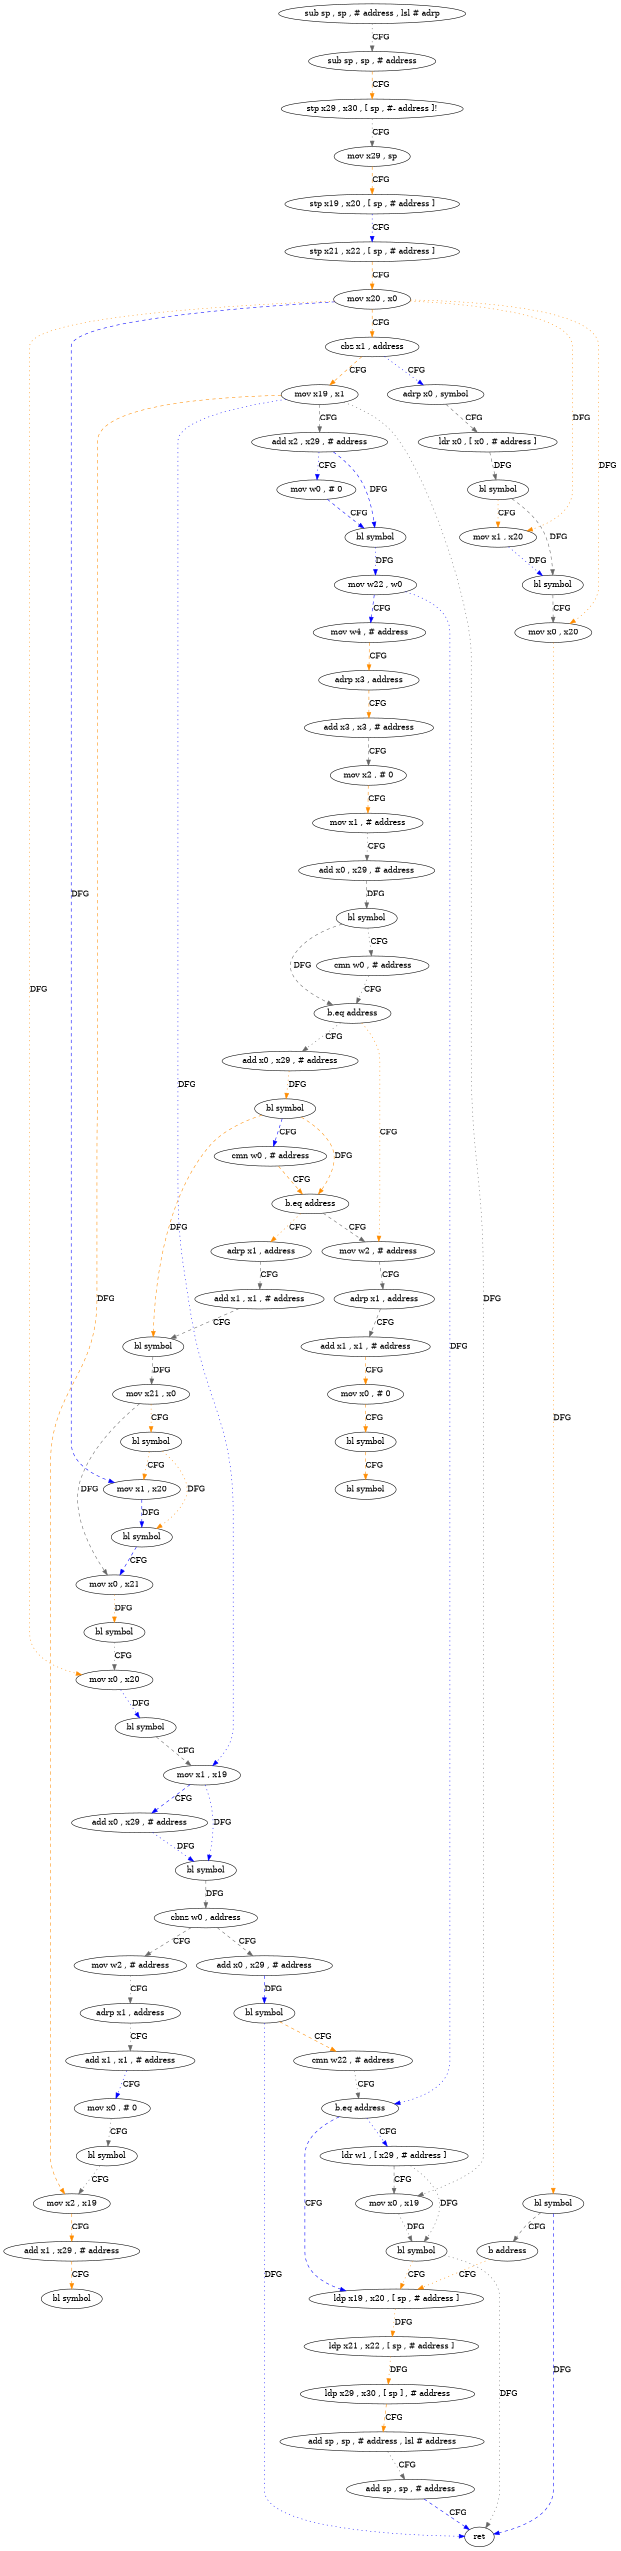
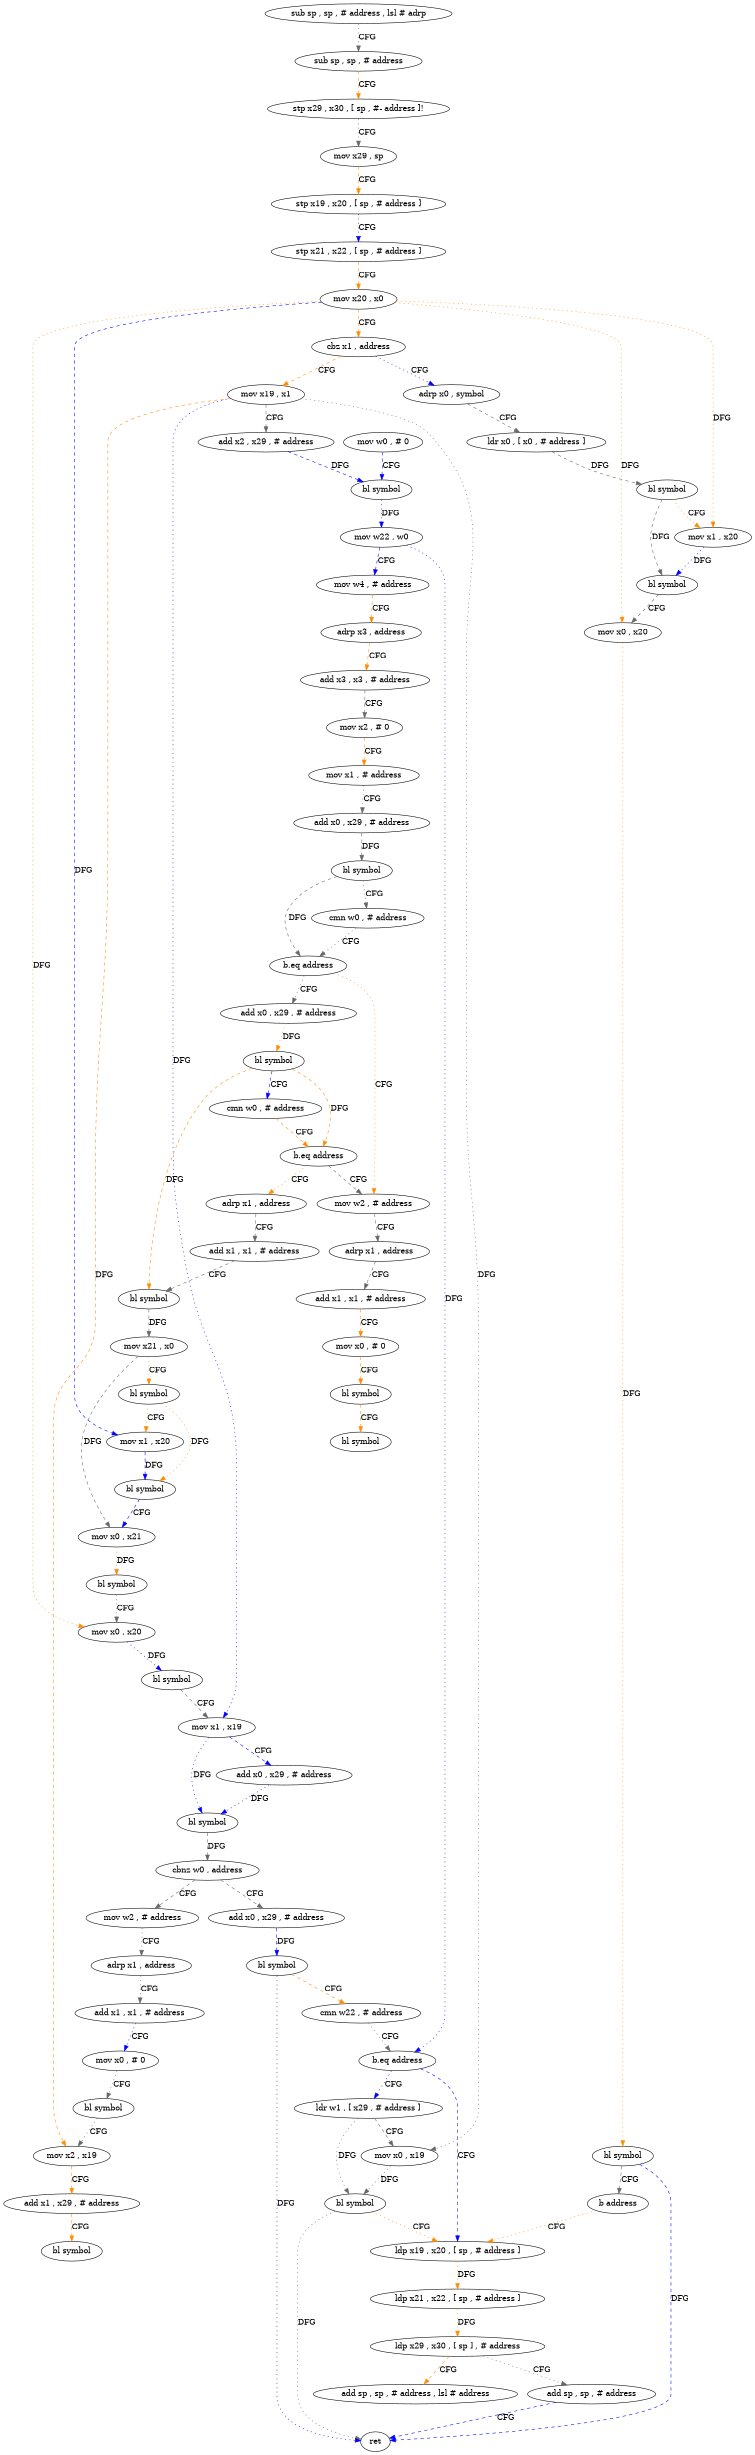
(318, 463) -> none
(395, 2463) -> (522, 2370)
